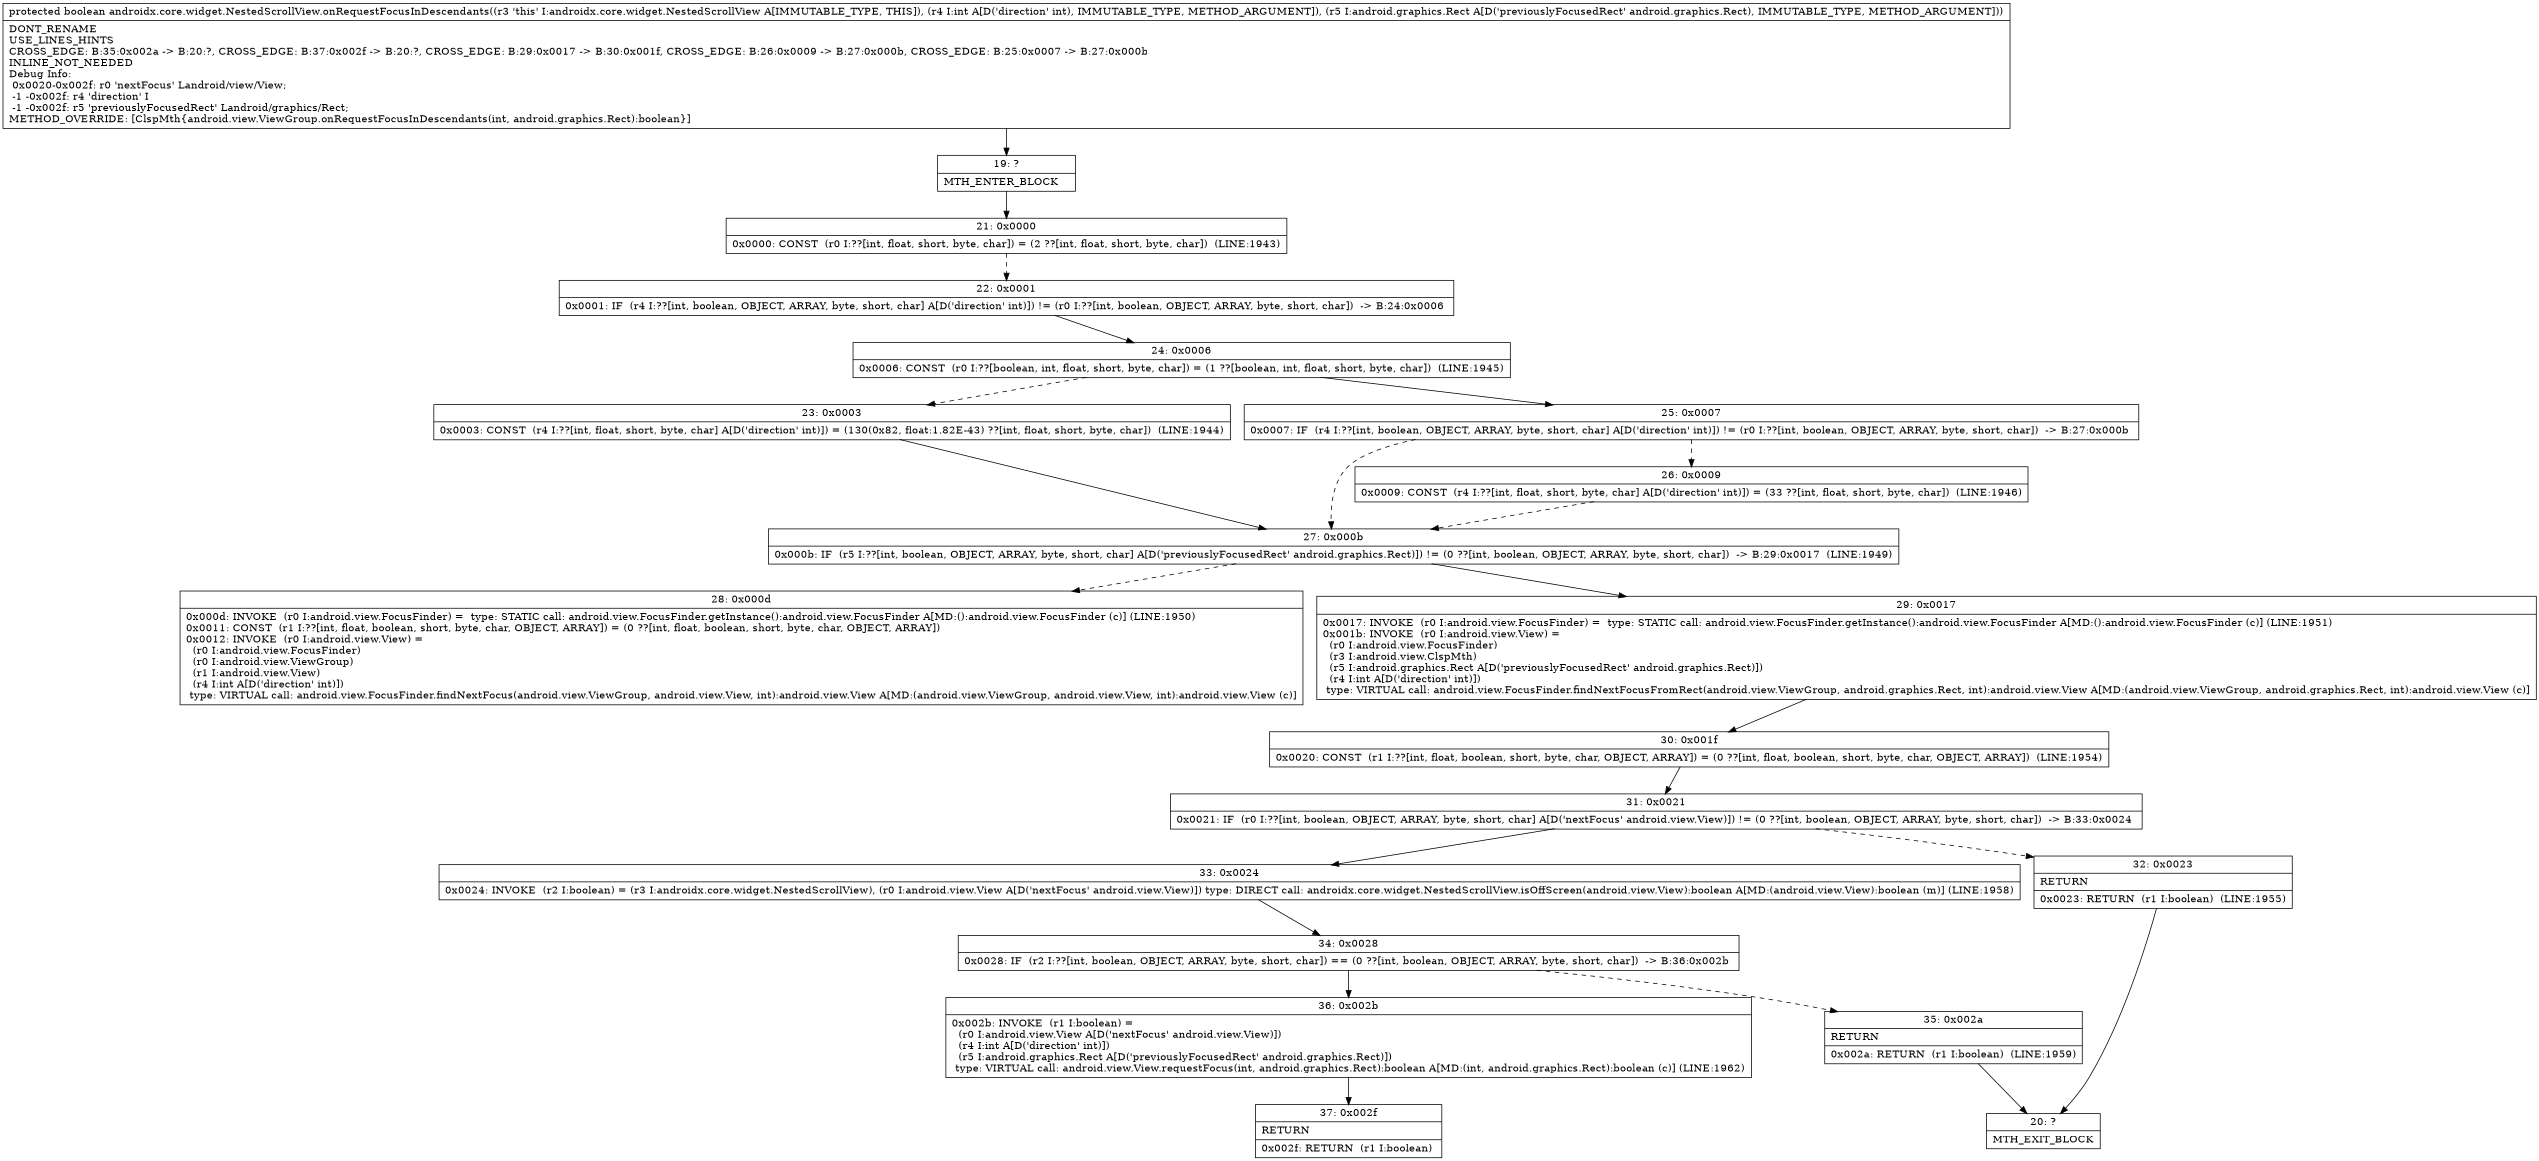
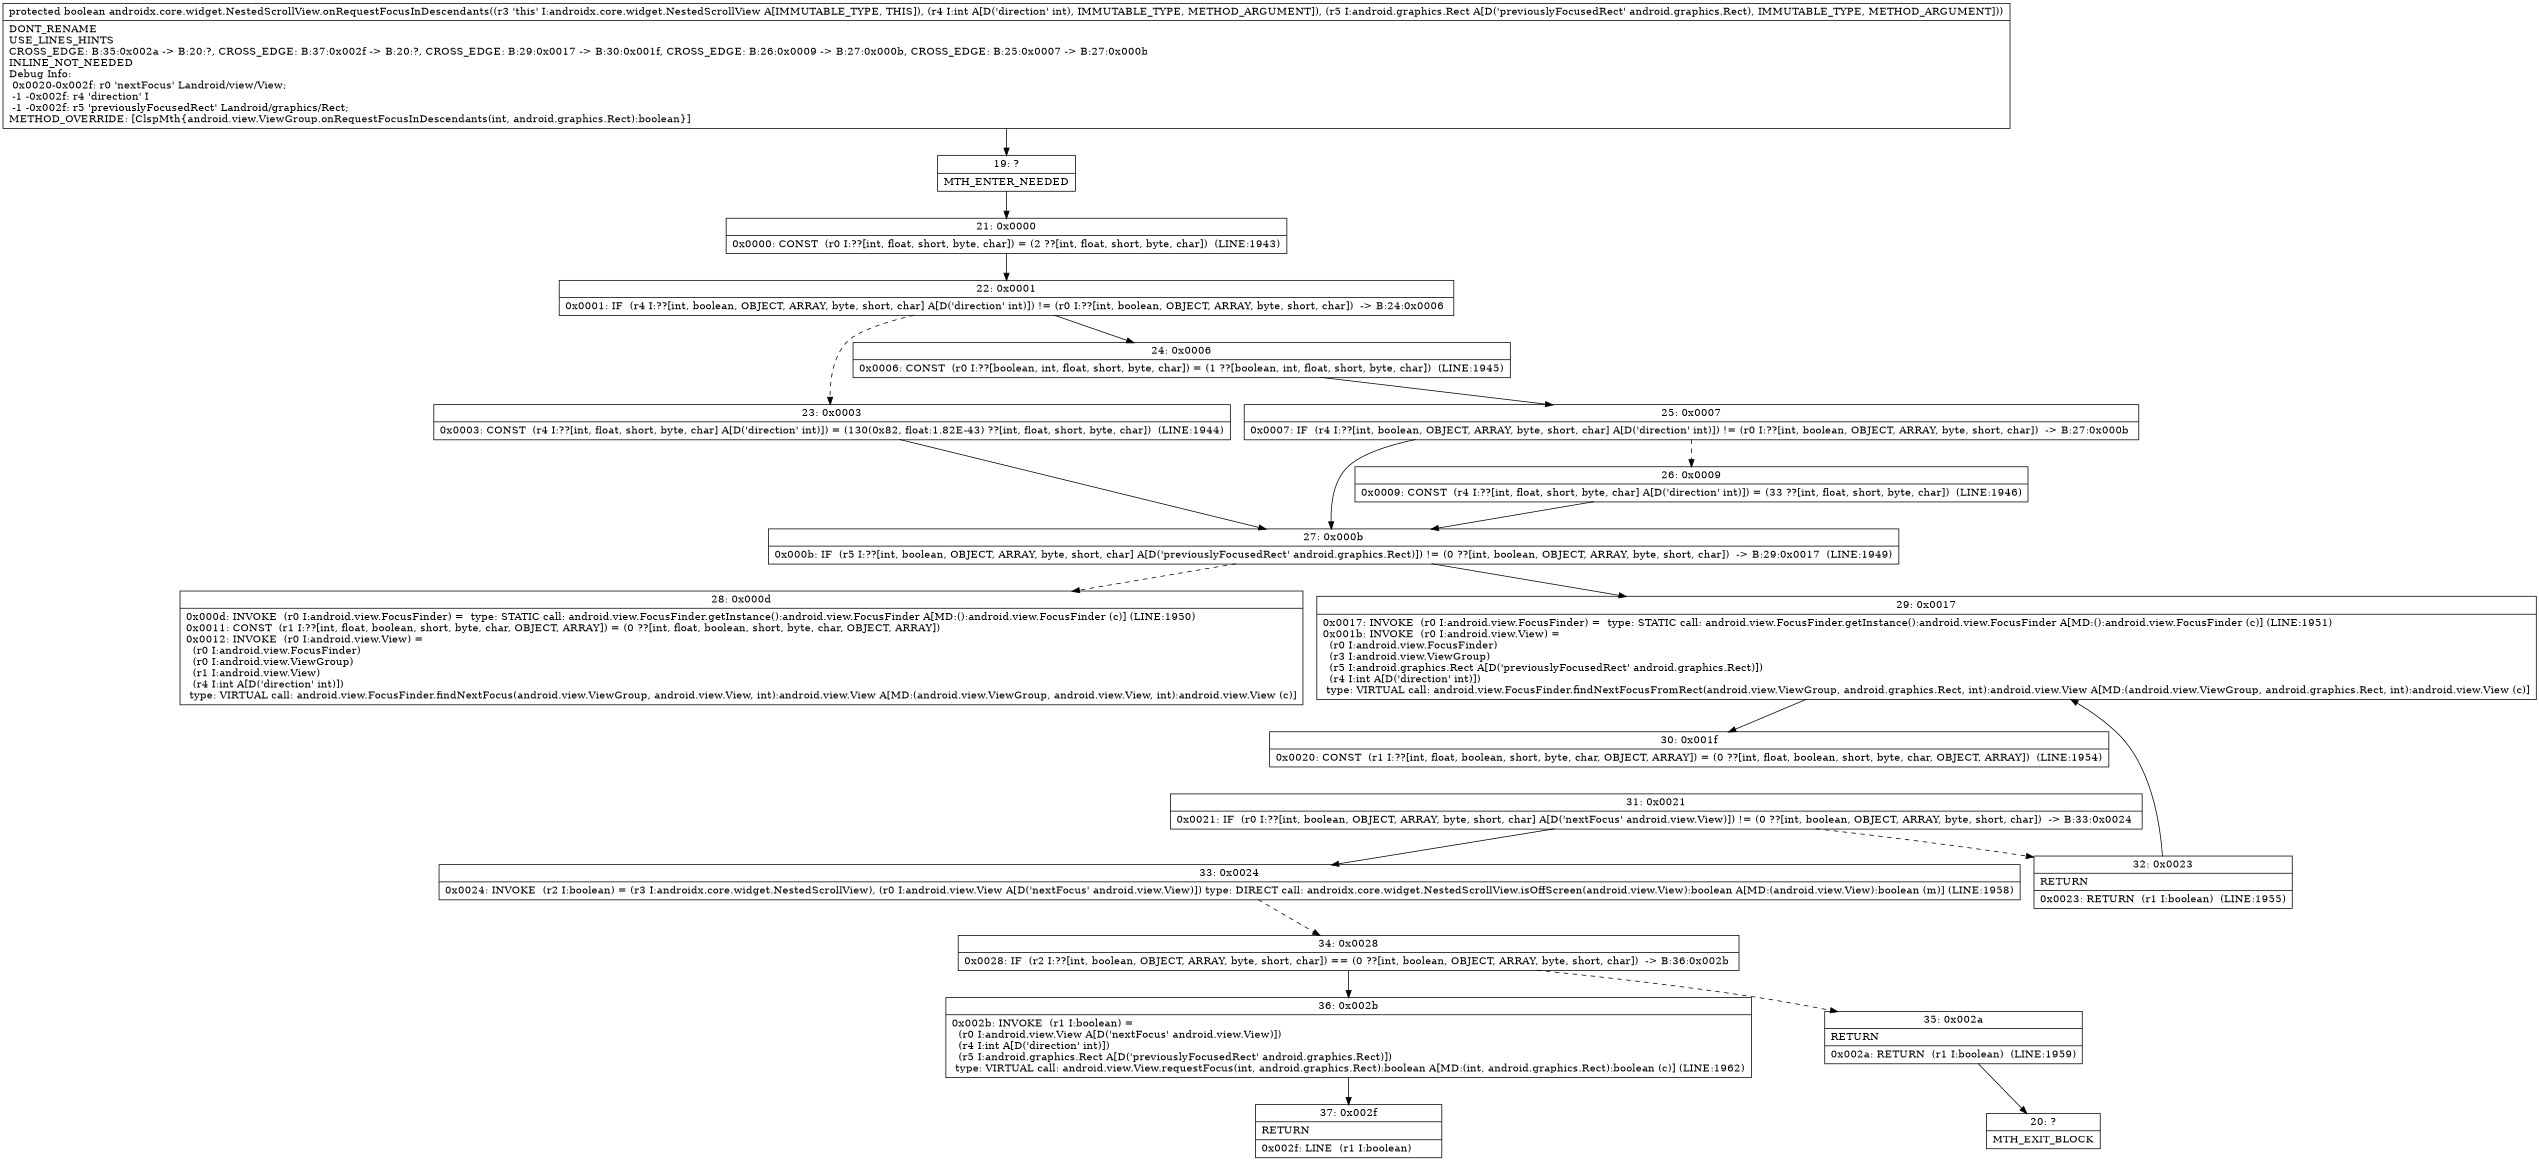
(1001, 182) -> (1007, 182)
(1007, 263) -> (1007, 263)
(1011, 390) -> (852, 338)
(1354, 462) -> (1354, 462)
(1516, 515) -> (1516, 515)
(1400, 657) -> (1407, 657)
(1675, 777) -> none
(1286, 916) -> (1286, 916)
(2121, 1013) -> (2141, 767)
(1349, 1148) -> (1338, 1148)
